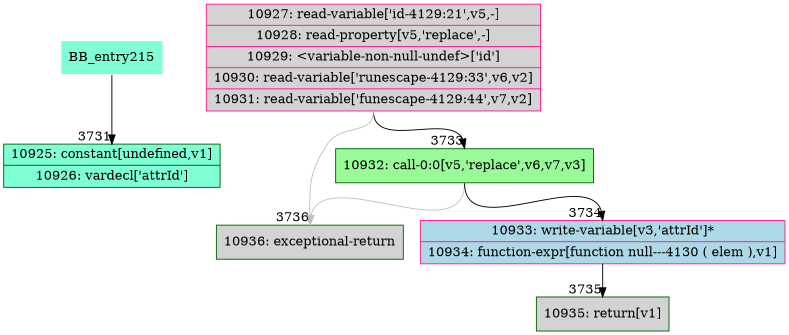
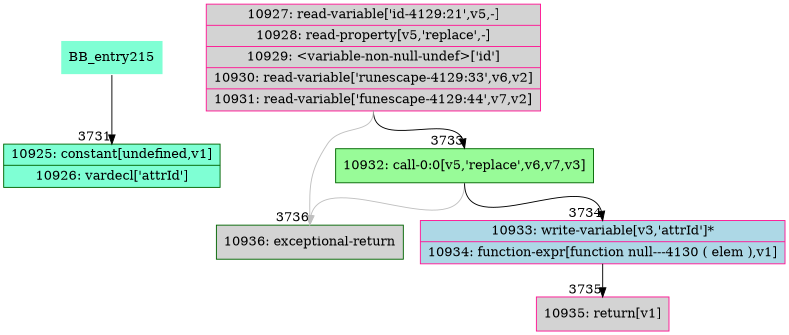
(603, 314) -> (603, 314)
